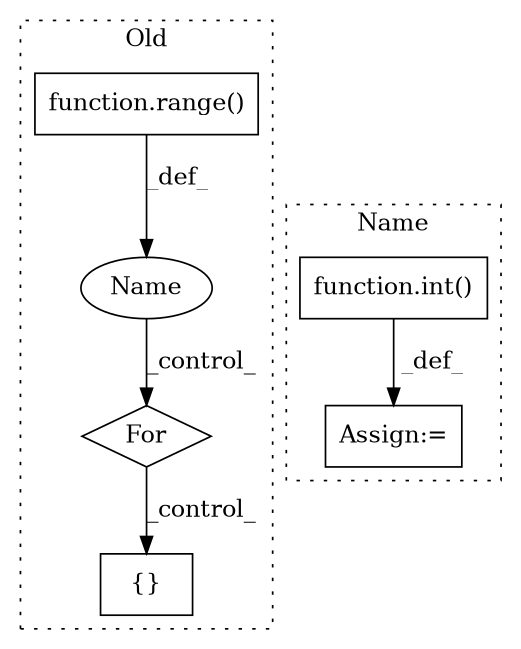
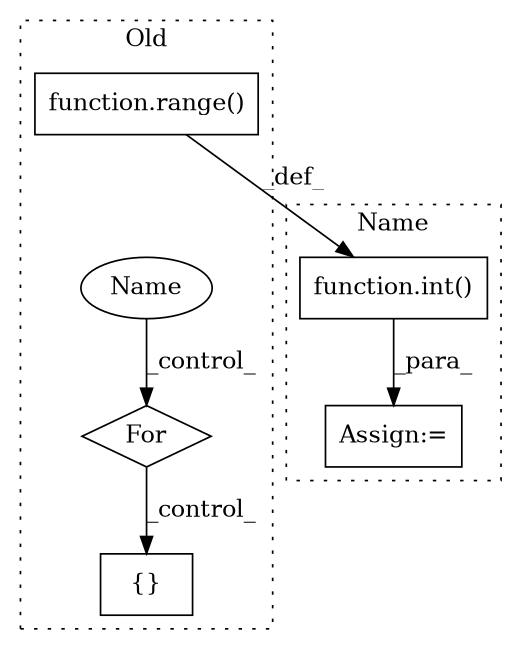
(147, 187) -> (259, 188)
(433, 362) -> (433, 362)
